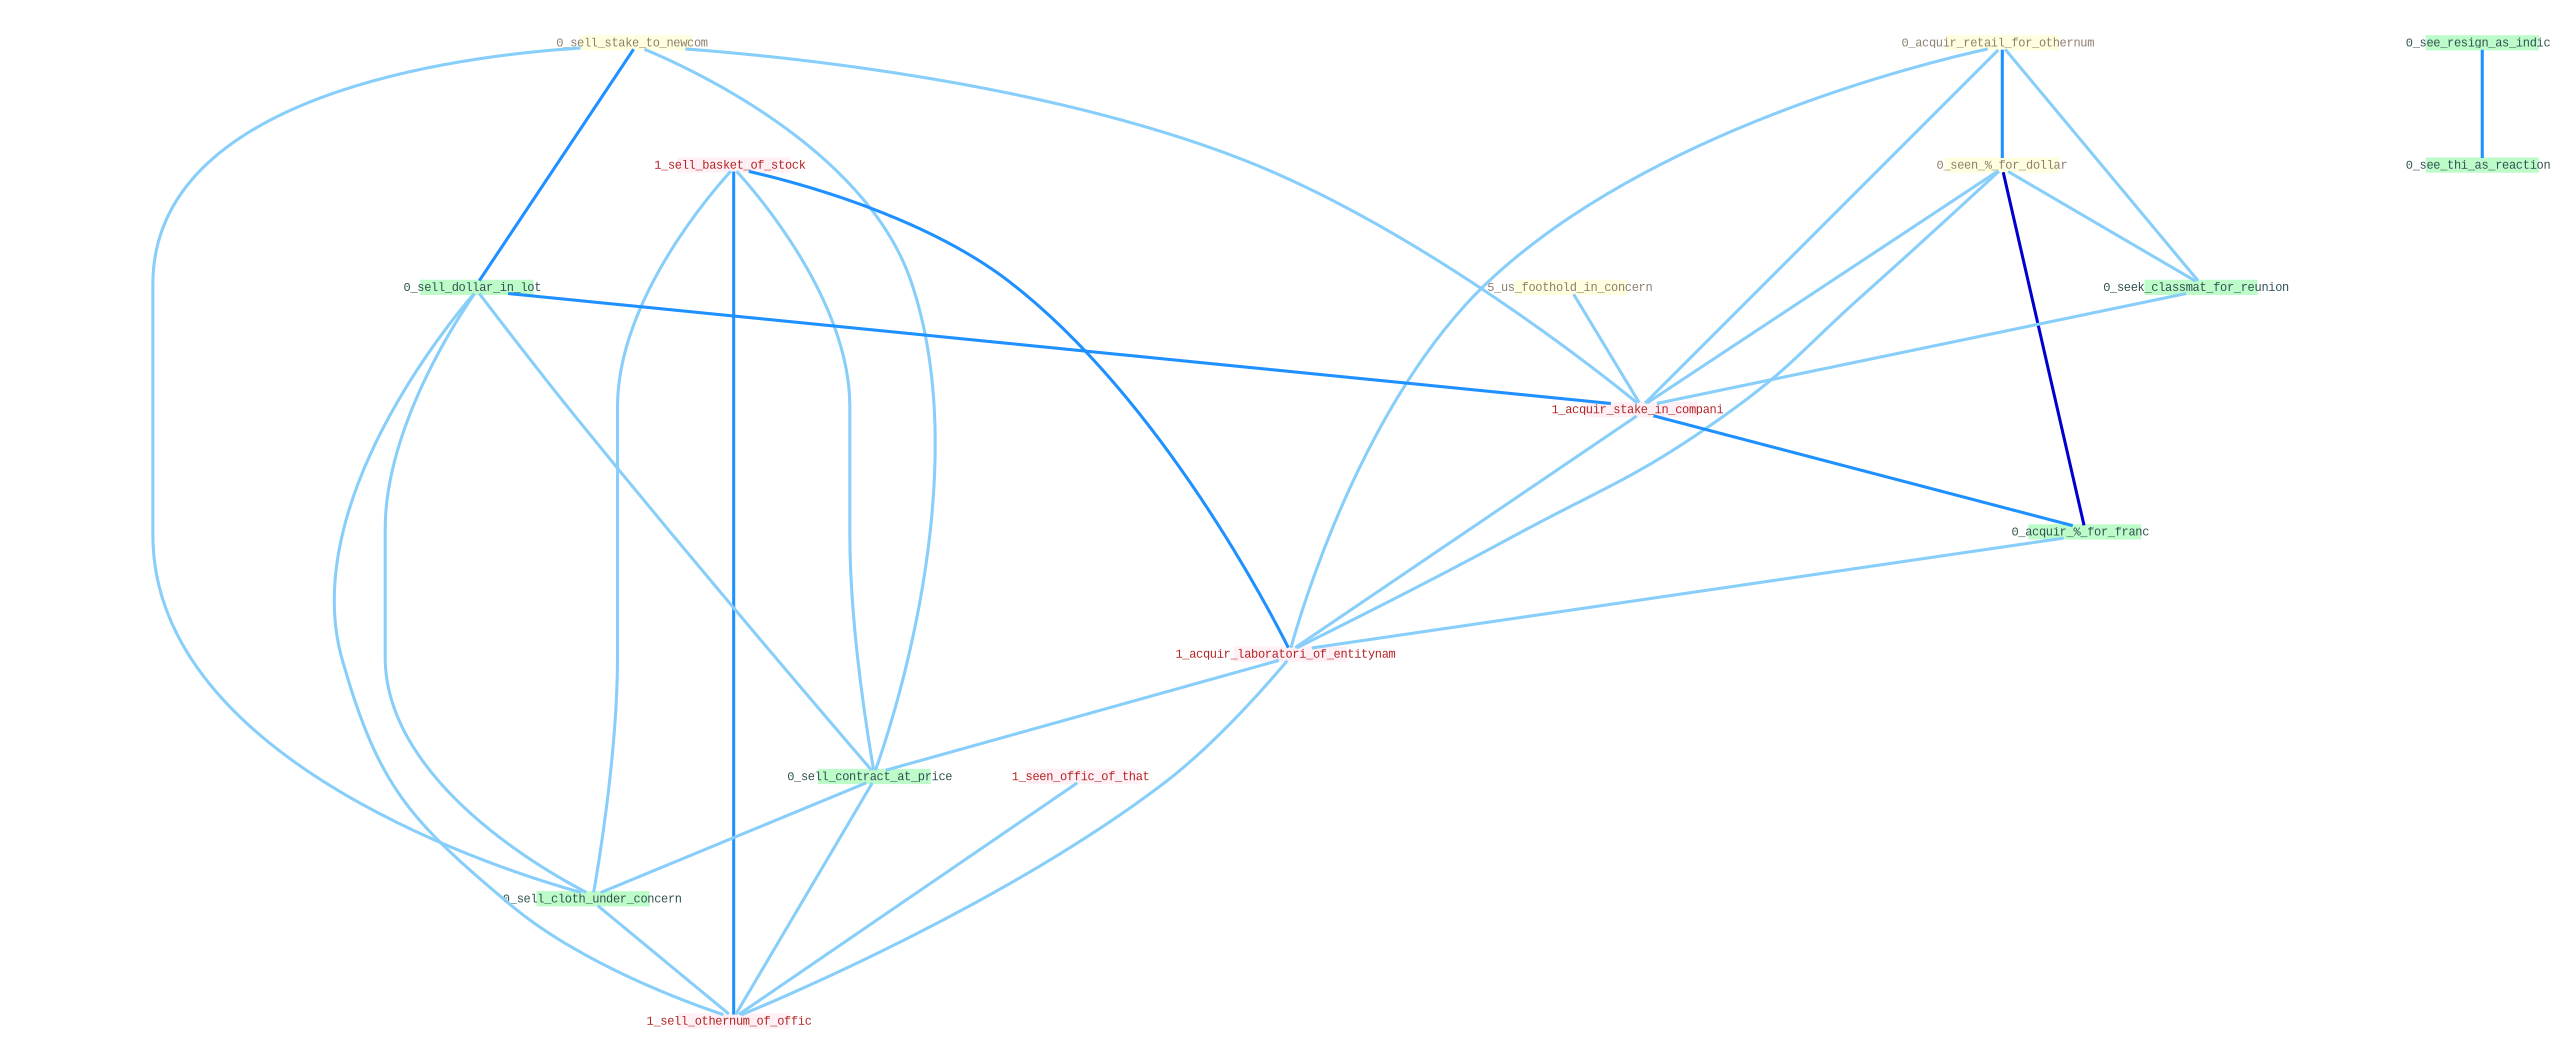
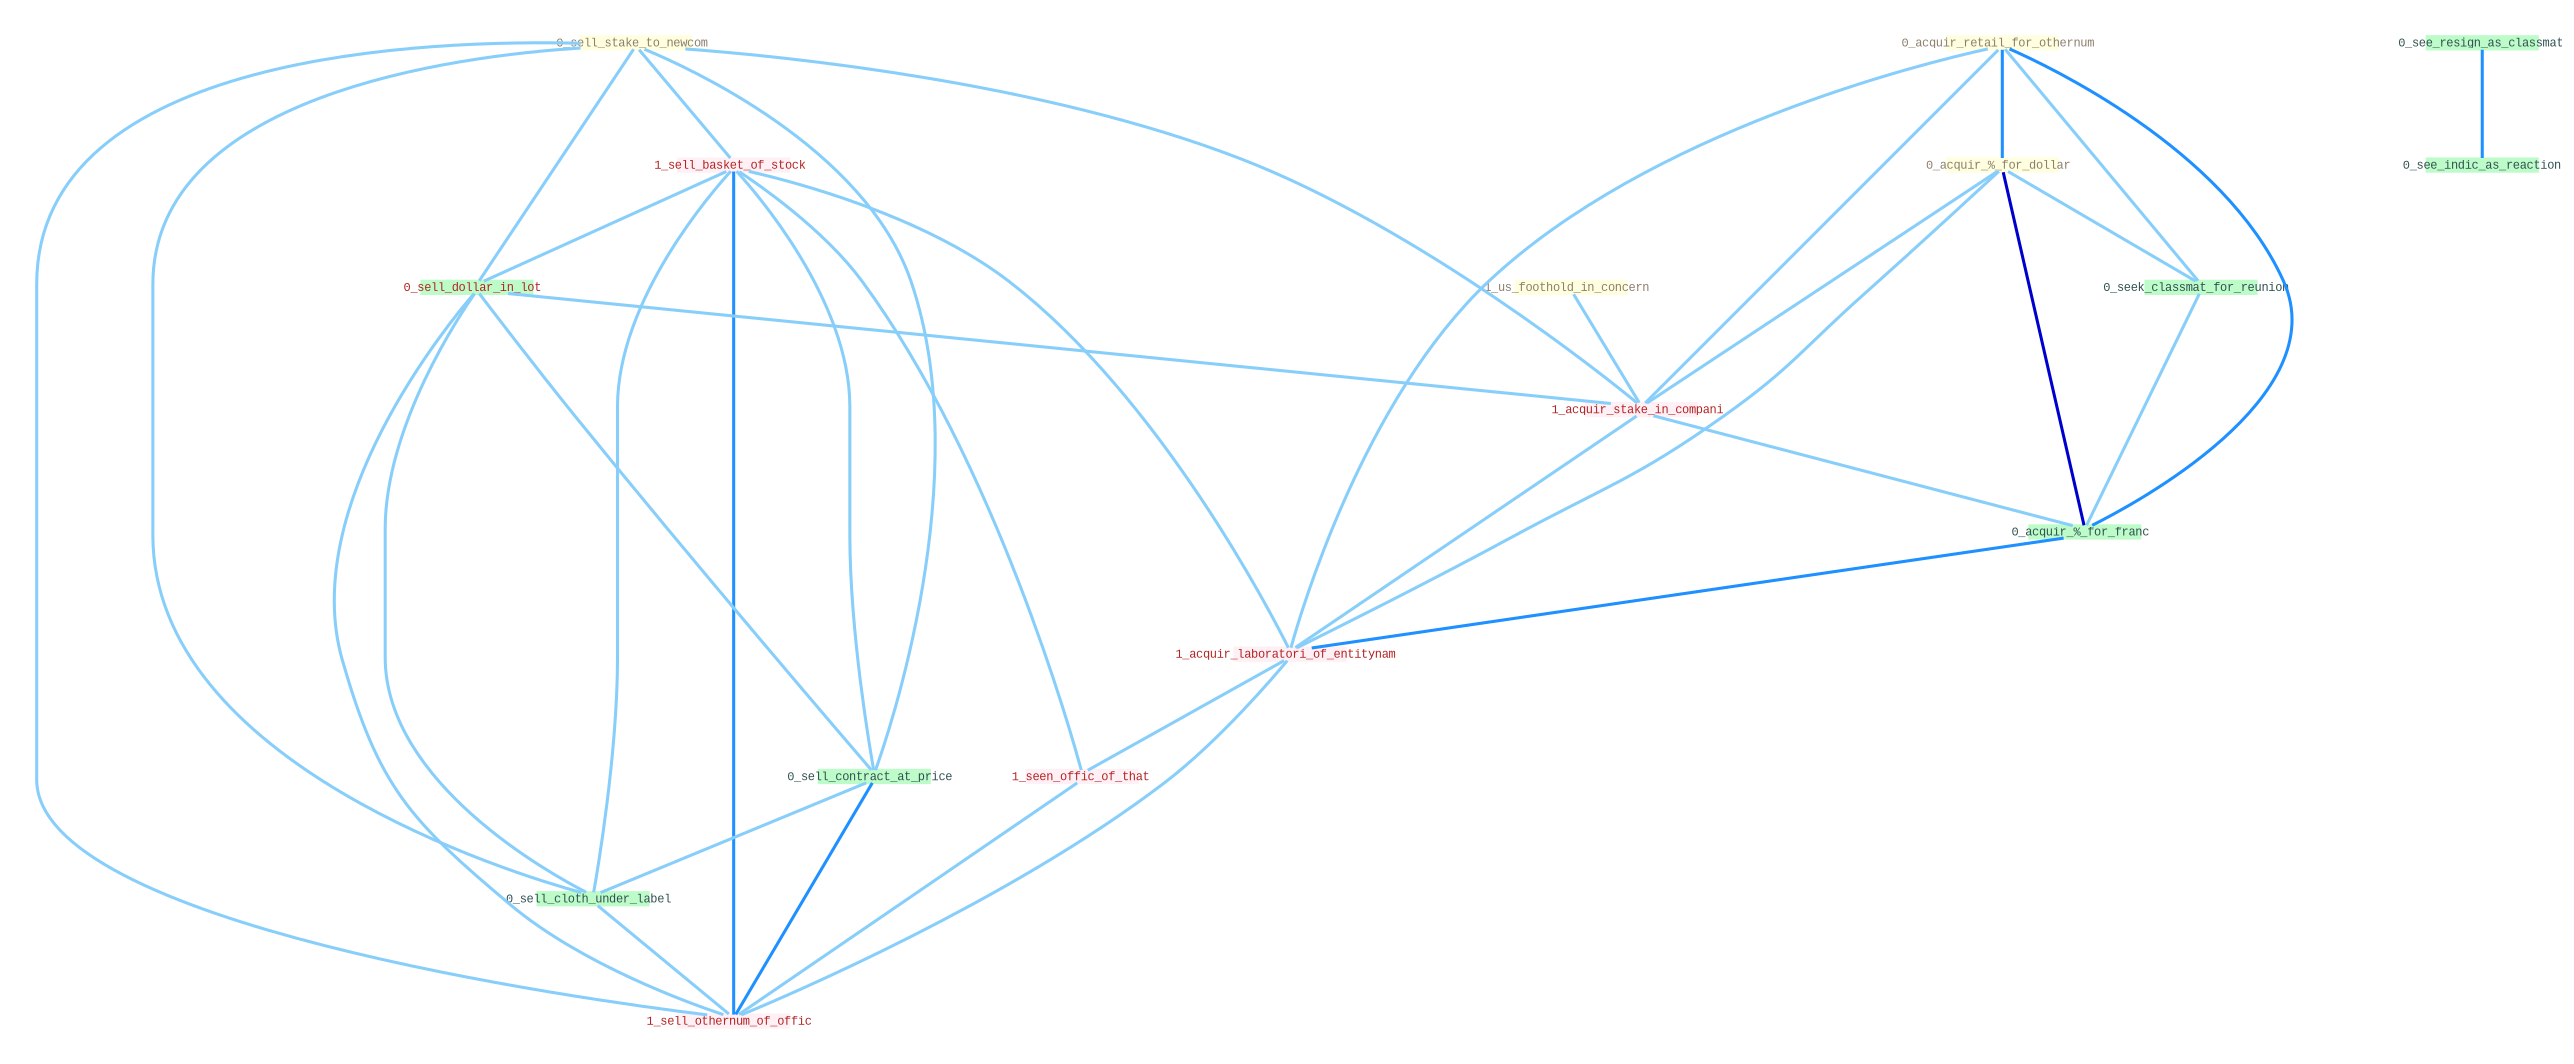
(2482, 43) -> (2482, 43)
none -> (685, 104)
(556, 165) -> (556, 165)
(2002, 165) -> (2002, 165)
(2482, 165) -> (2482, 165)
none -> (605, 226)
none -> (2276, 269)
(477, 287) -> (477, 287)
(1571, 287) -> (1571, 287)
(1062, 328) -> (1062, 328)
(1032, 346) -> (1032, 346)
(1921, 348) -> (2143, 410)
none -> (957, 441)
(1863, 471) -> (1863, 471)
none -> (37, 573)
(1688, 593) -> (1688, 593)
(1082, 715) -> (1186, 715)
(593, 899) -> (593, 899)
(804, 899) -> (804, 899)
